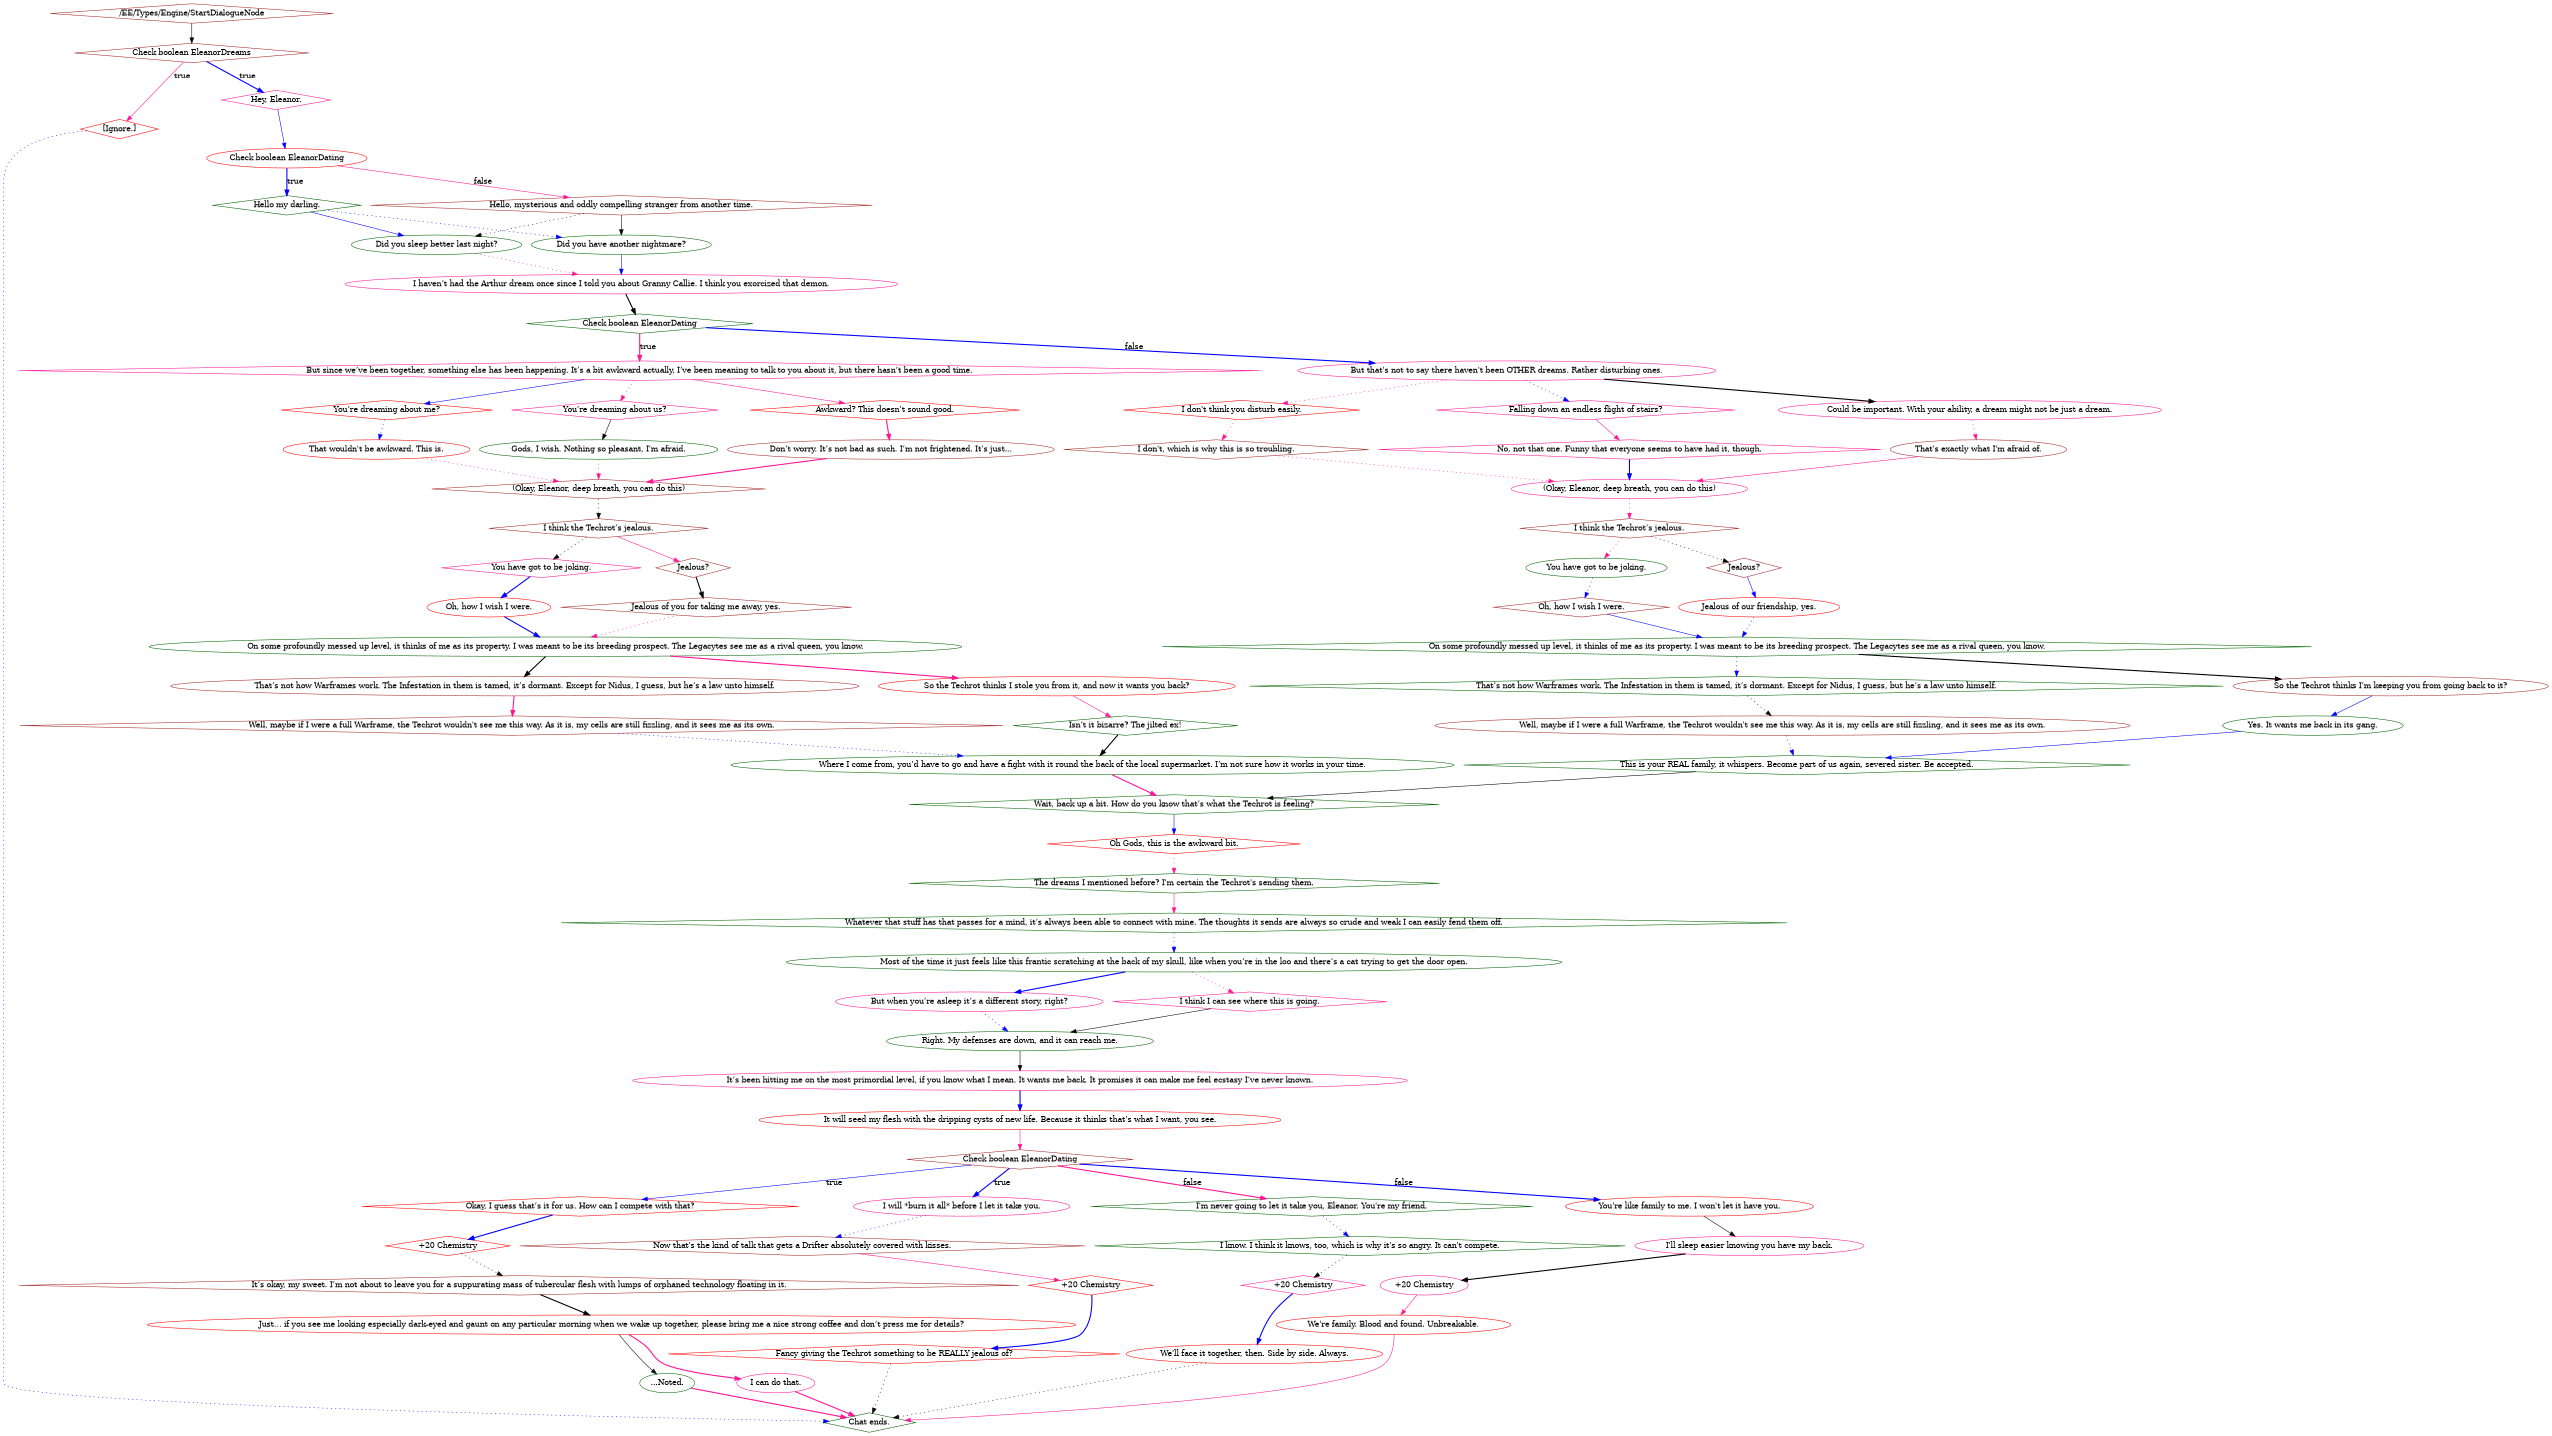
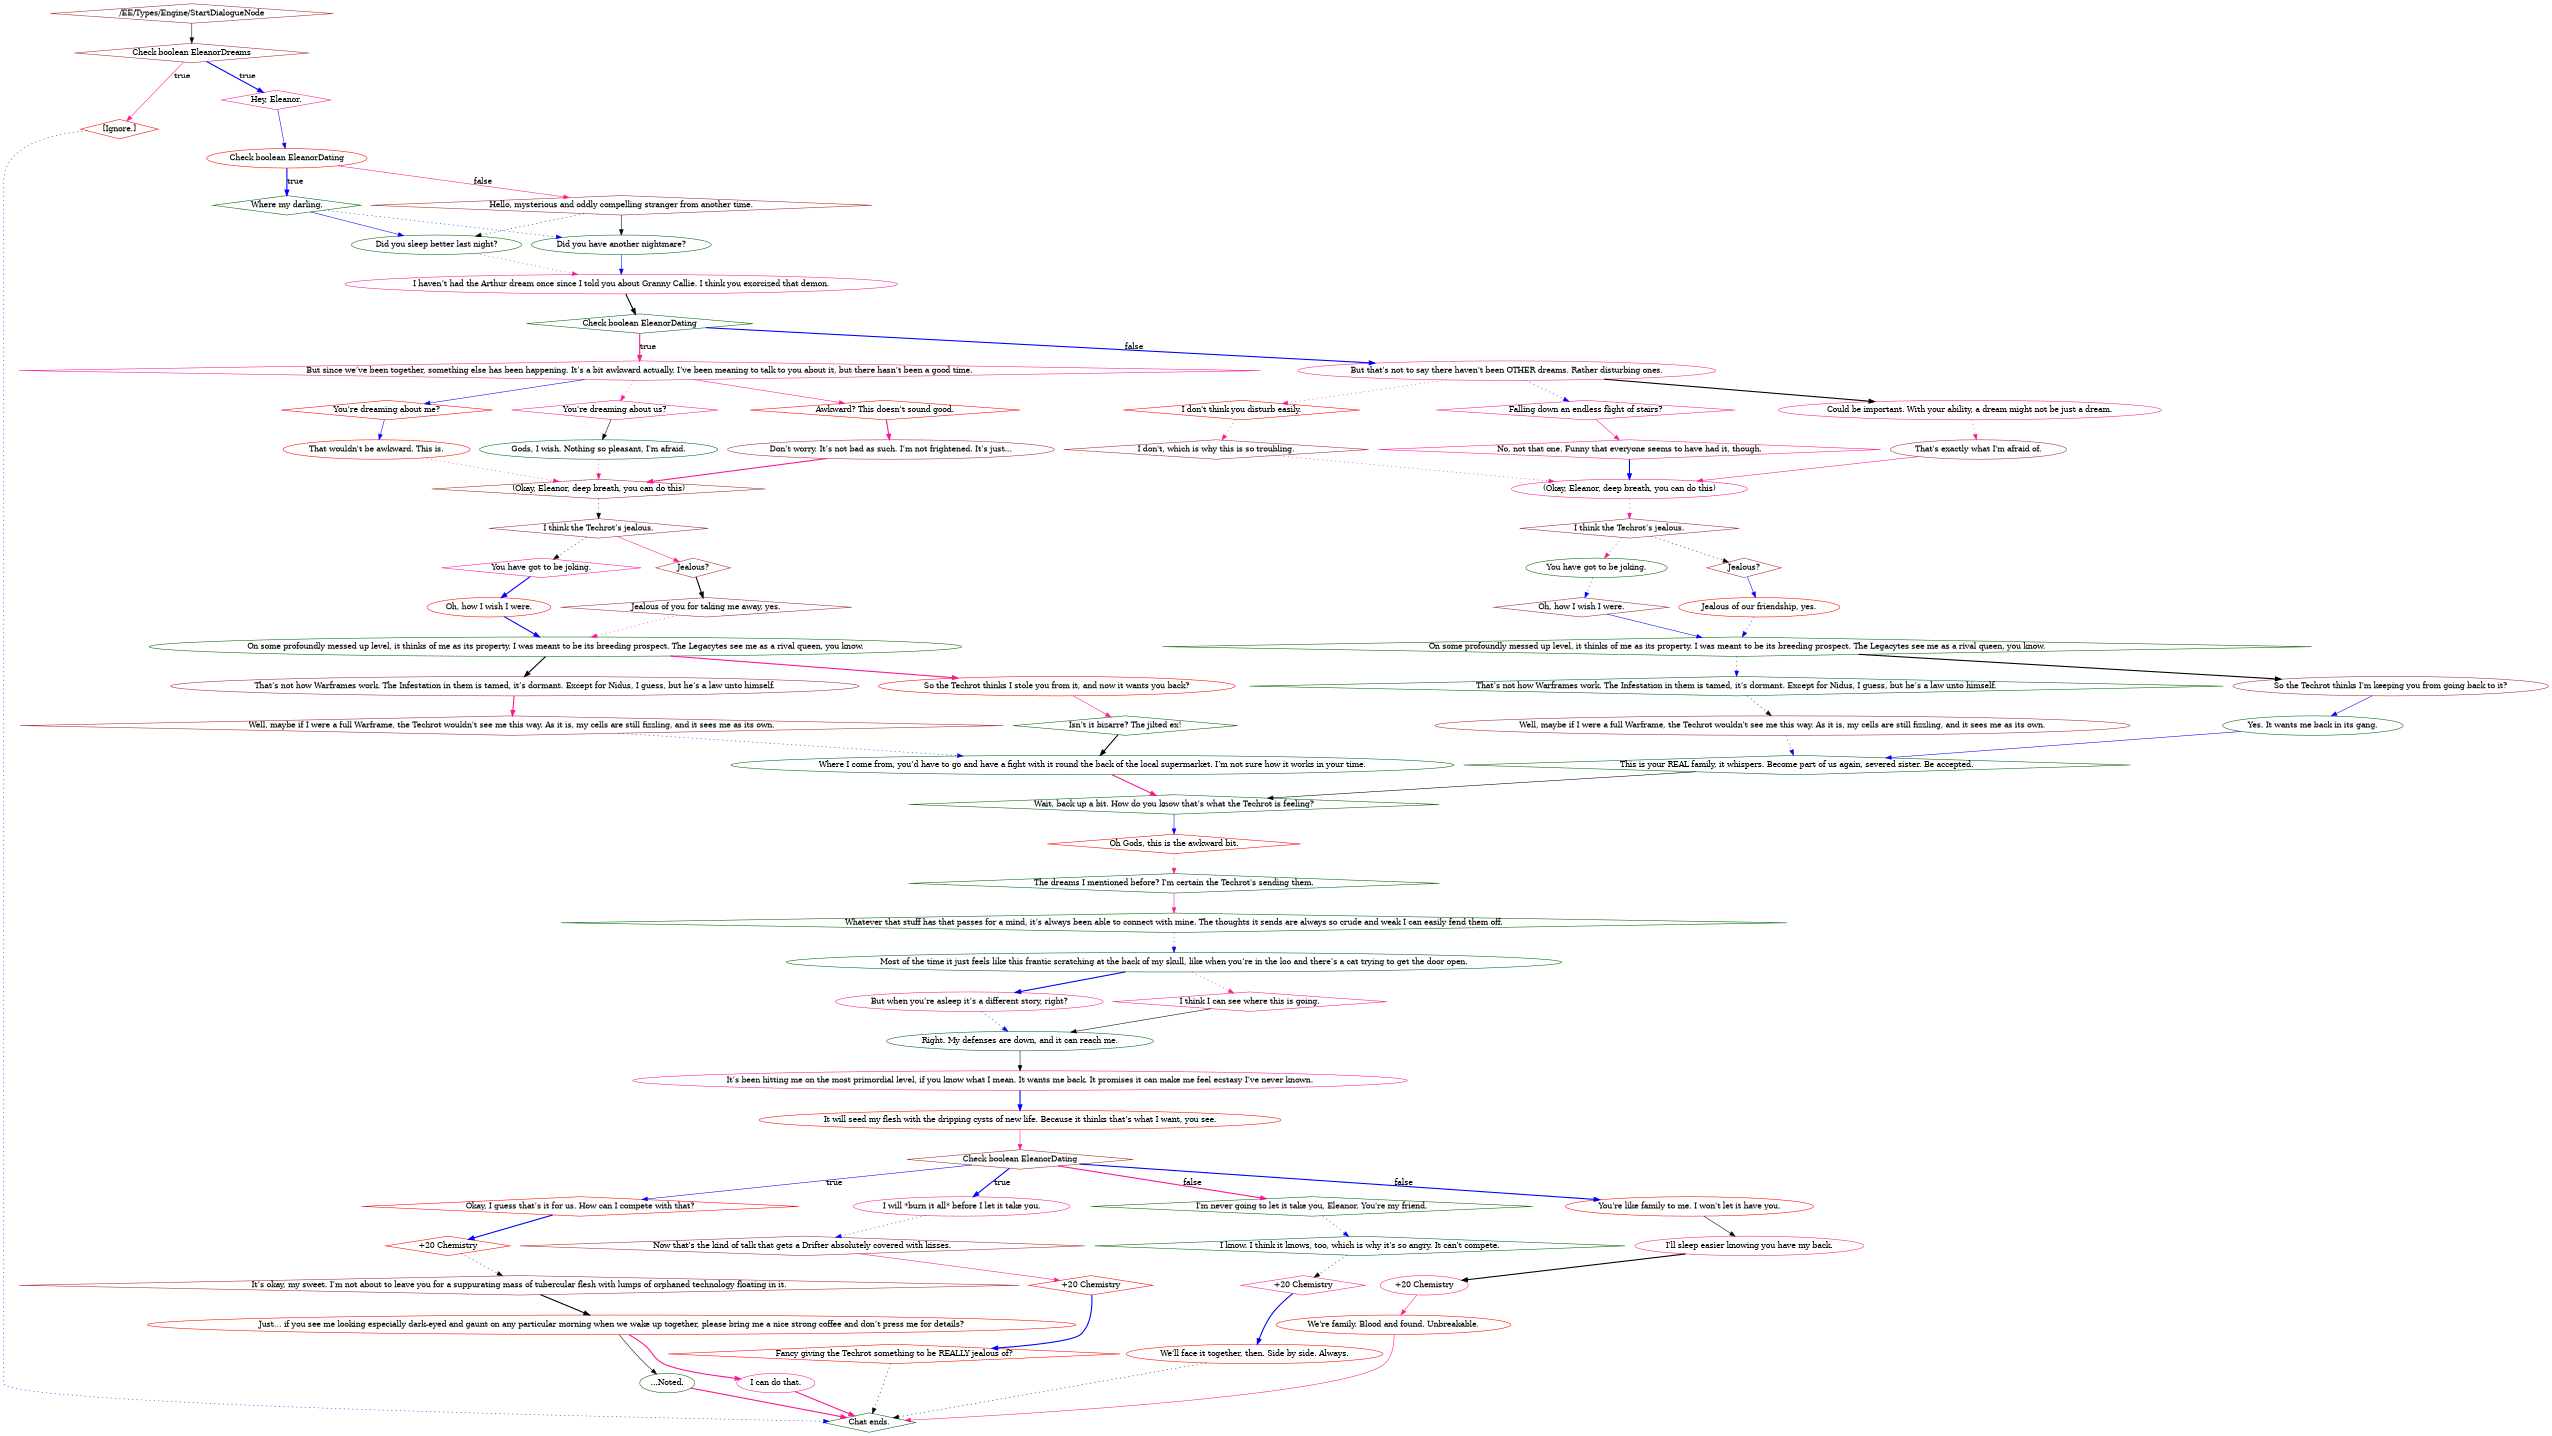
(287, 205) -> (287, 205)
(382, 427) -> (382, 427)
